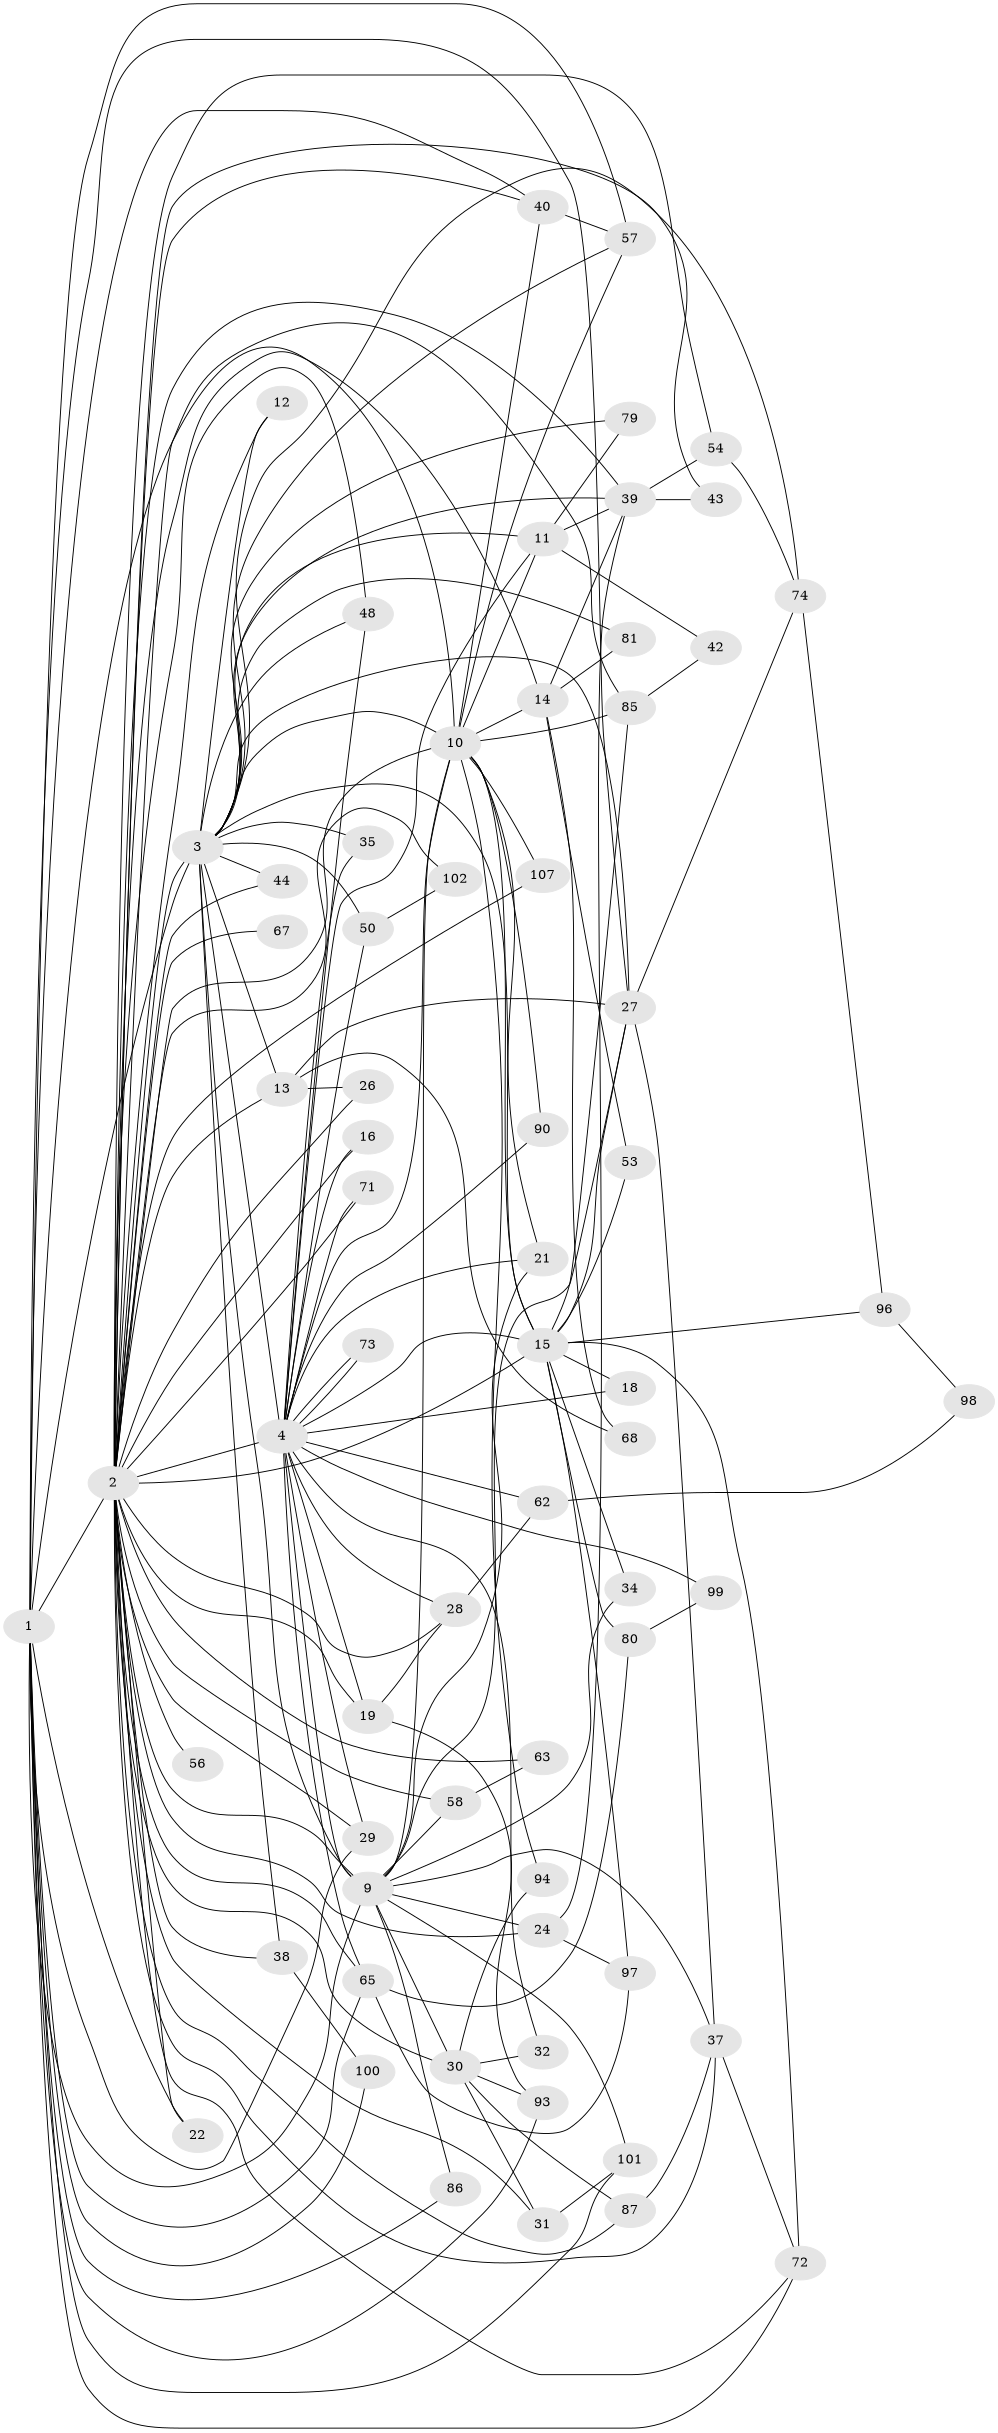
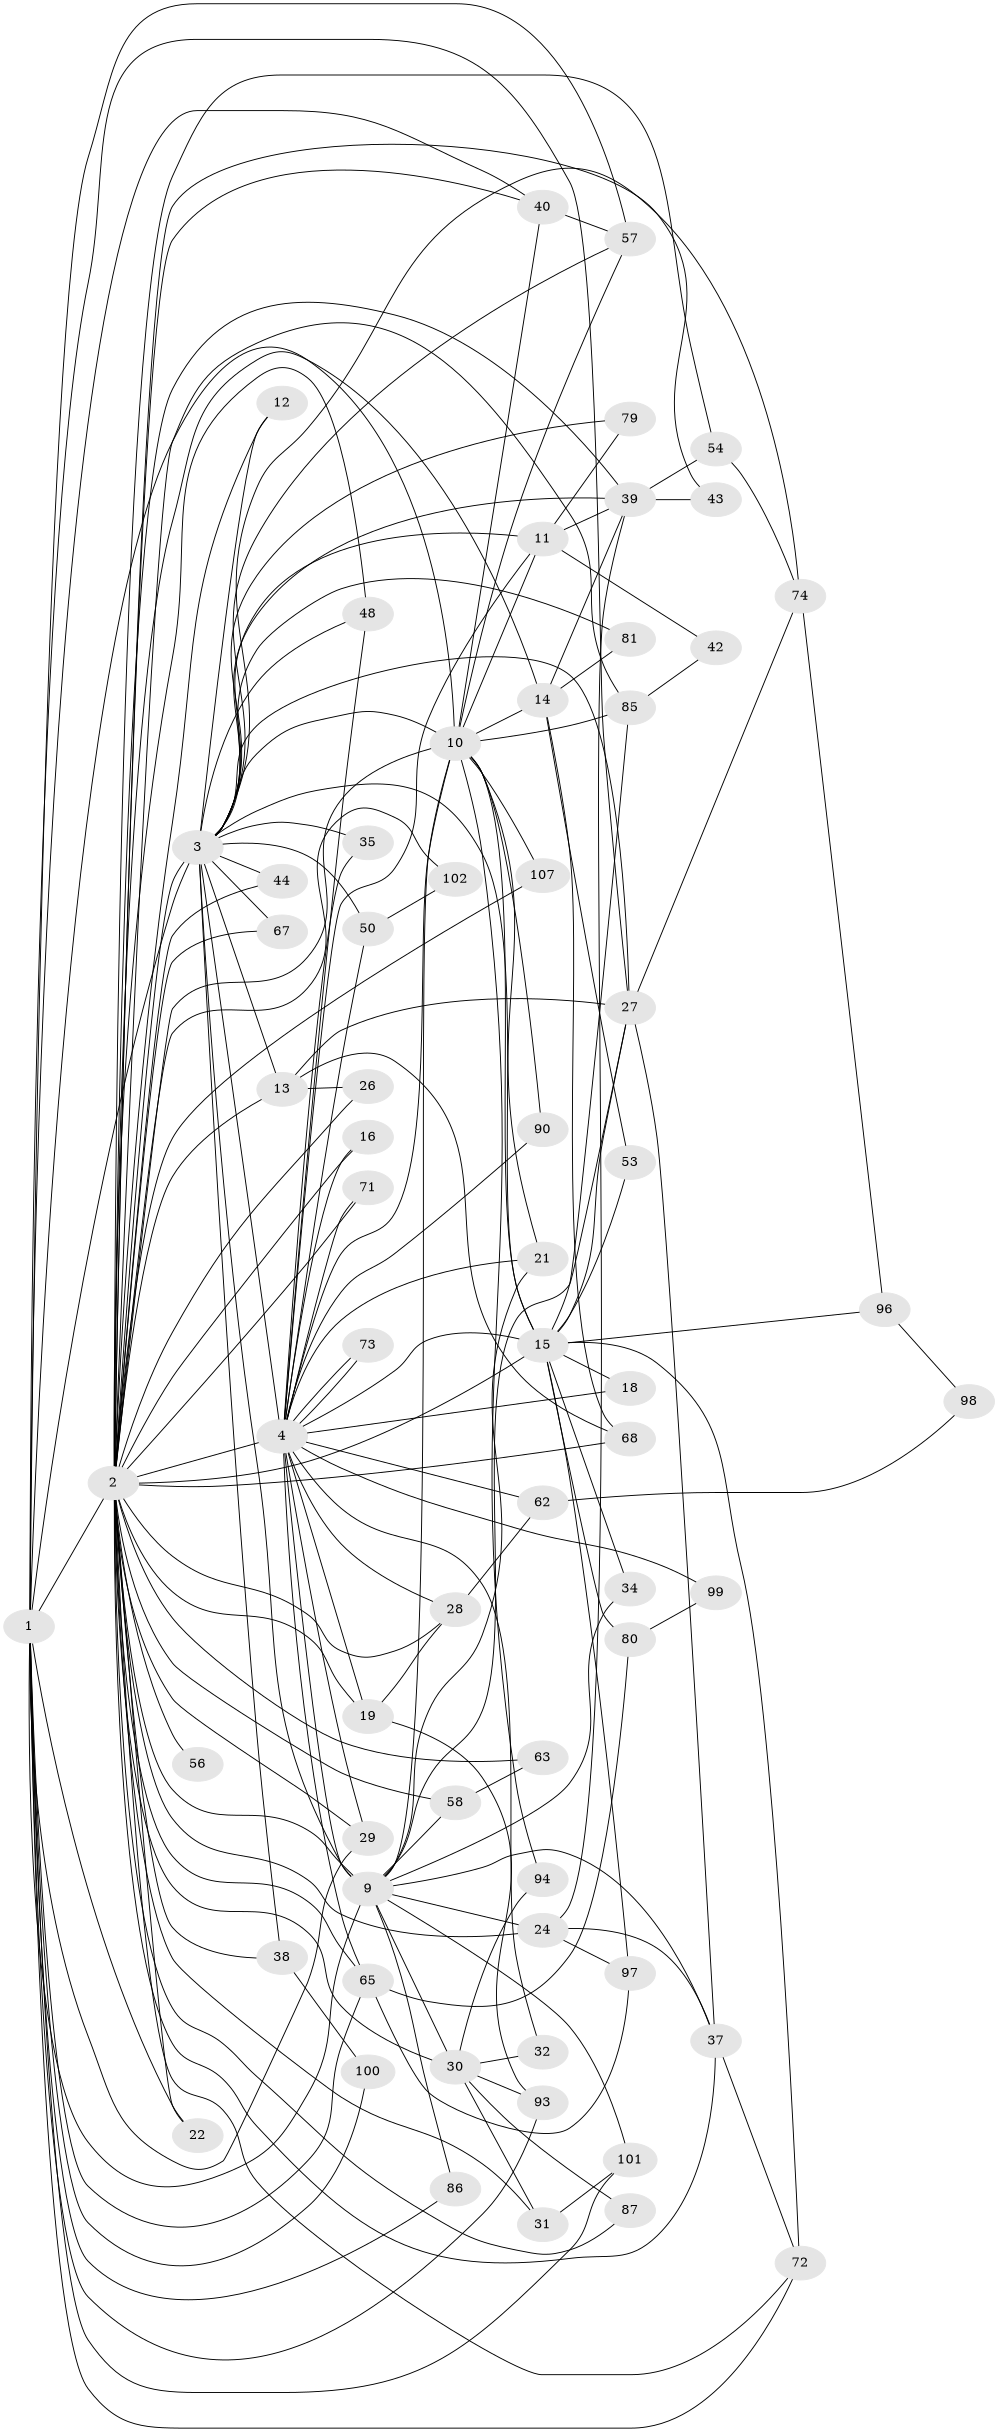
none -> (236, 885)
none -> (373, 1473)
(686, 2131) -> (658, 1949)
